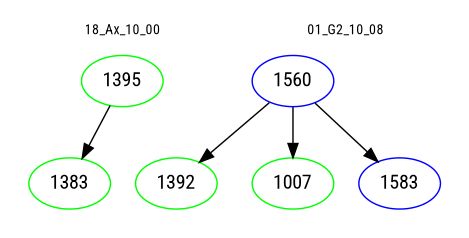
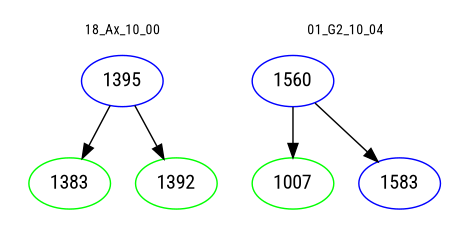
(346, 31) -> (346, 31)
(122, 81) -> (122, 81)
(250, 119) -> (146, 126)
